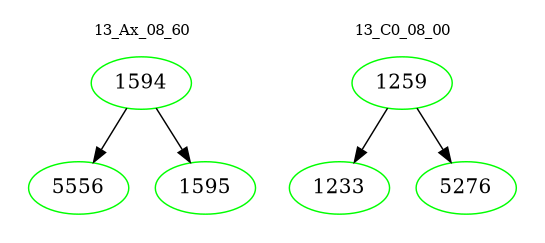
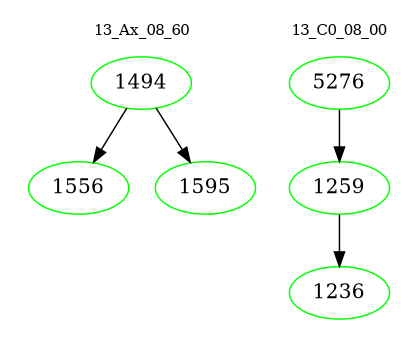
(141, 83) -> (141, 83)
(430, 129) -> (339, 128)
(79, 188) -> (79, 188)
(339, 188) -> (339, 293)
